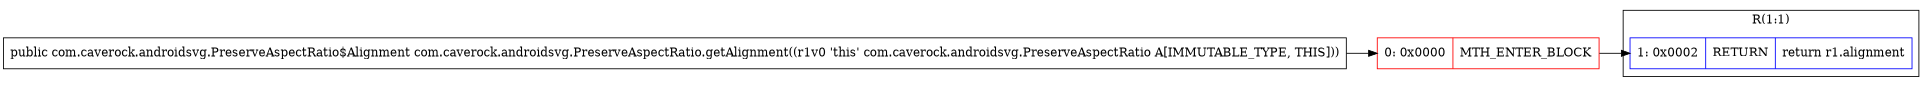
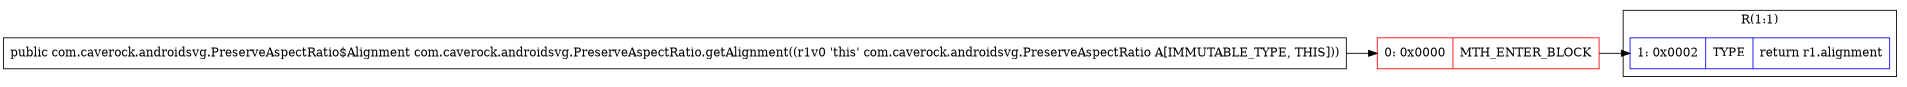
(1741, 53) -> (1729, 53)
